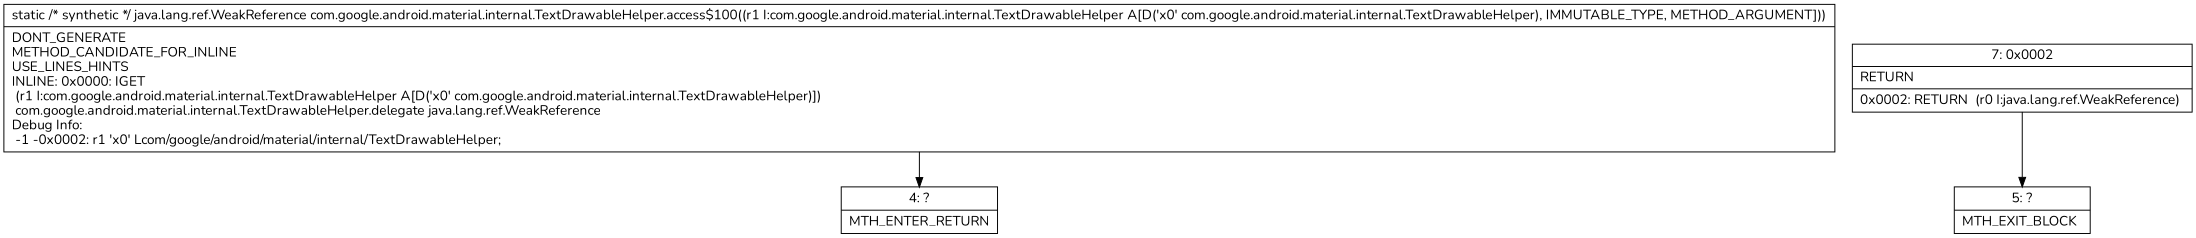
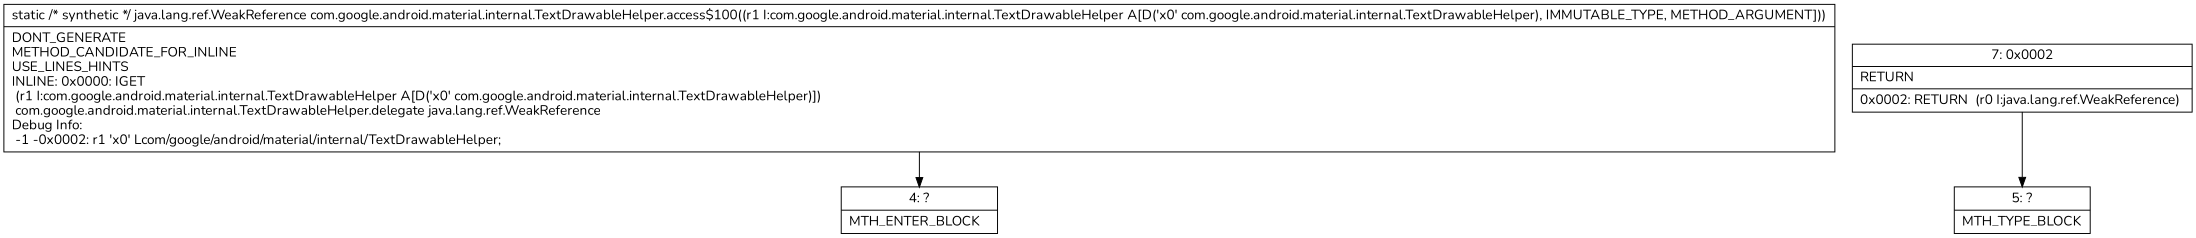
(919, 221) -> (915, 221)
(2020, 221) -> (2022, 221)
